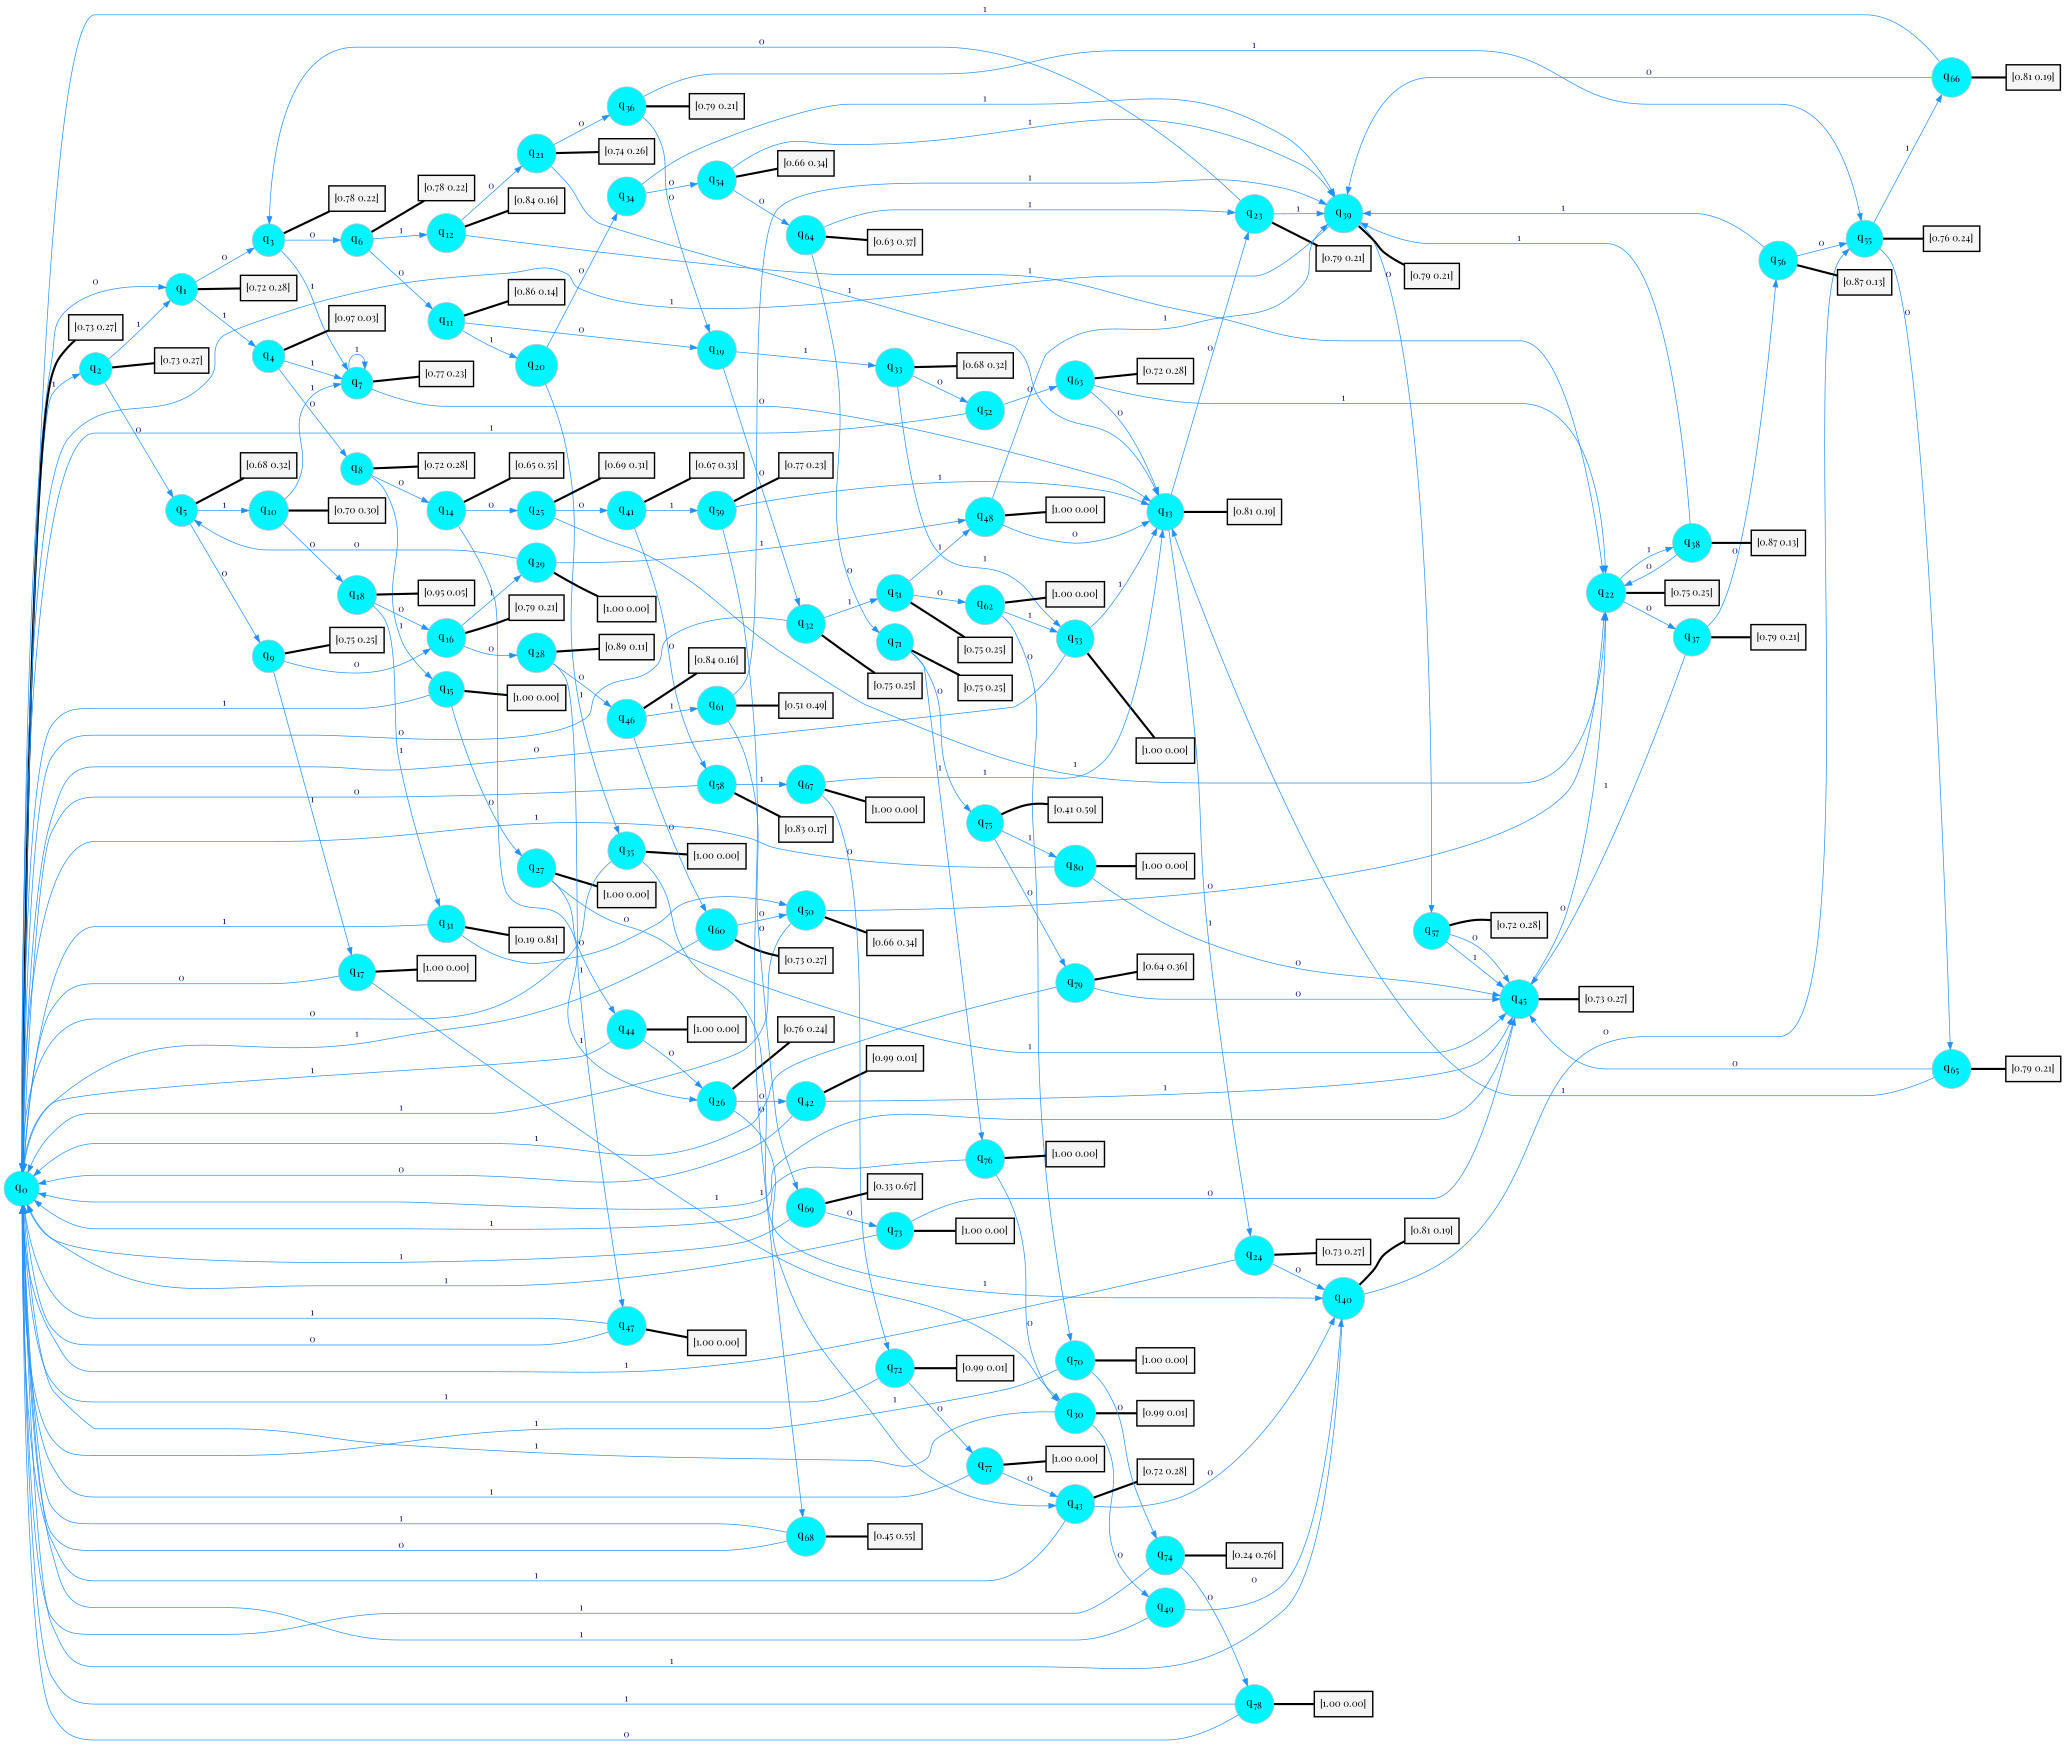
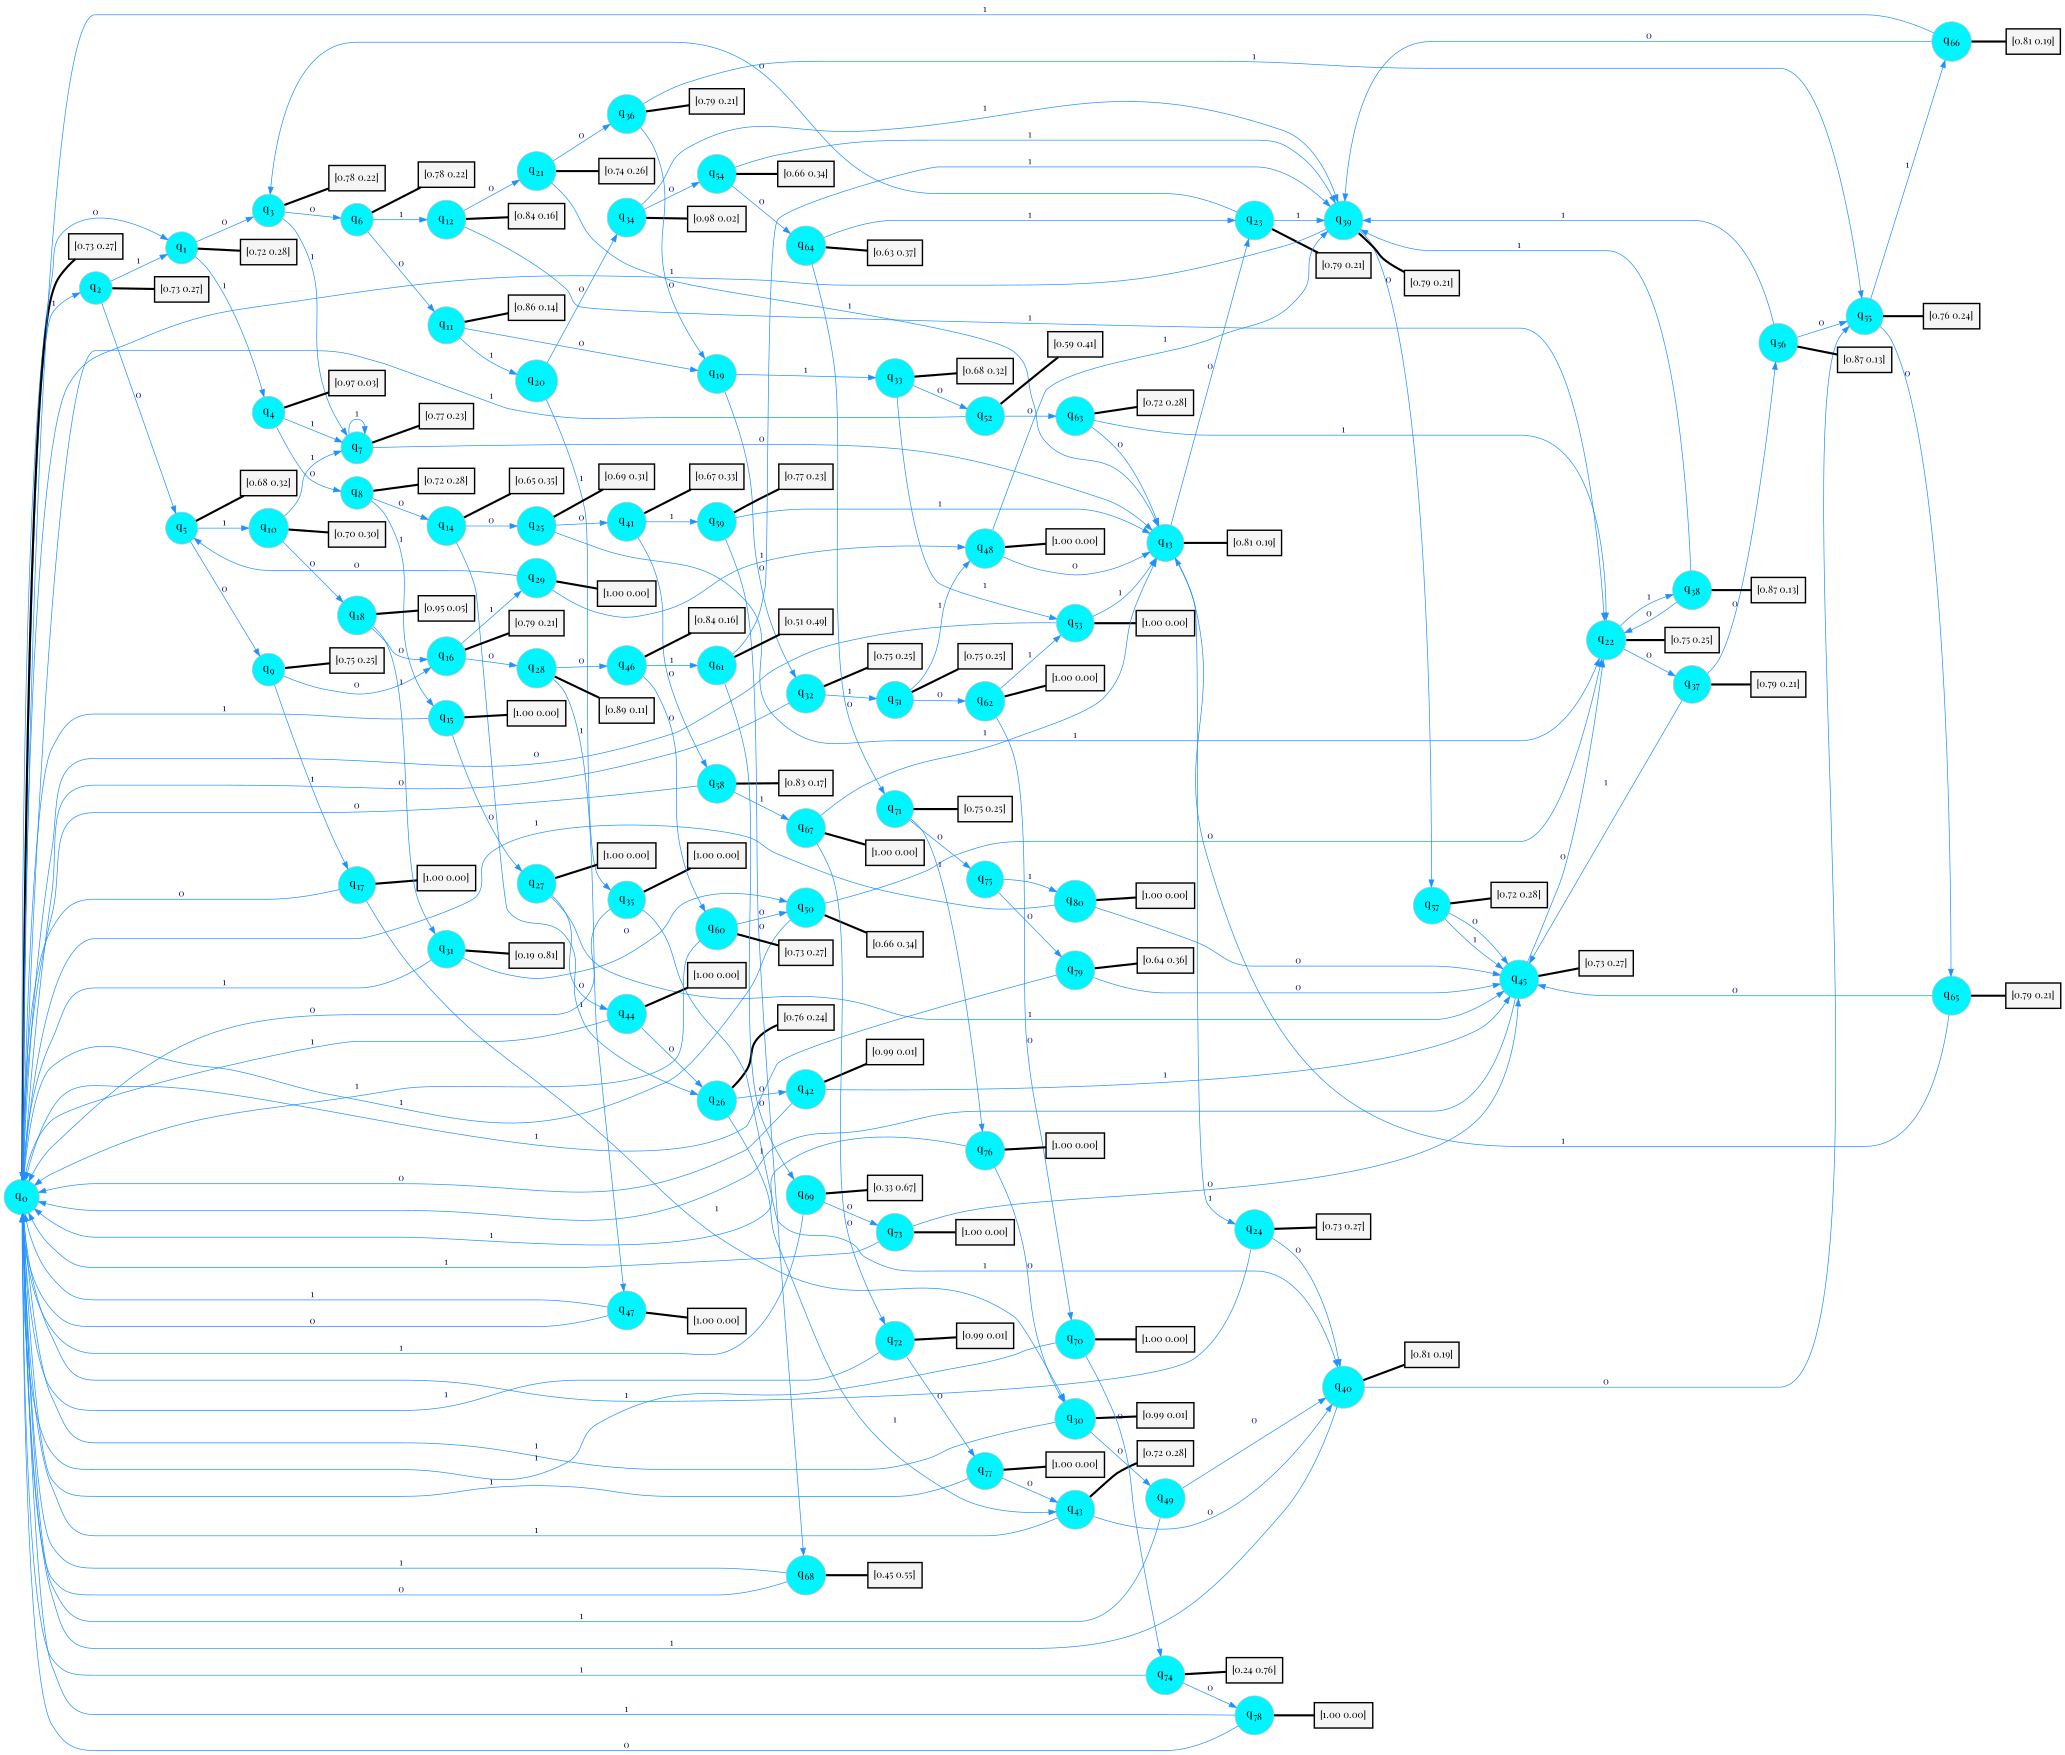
none -> (717, 219)
none -> (1075, 344)
(1075, 810) -> none
